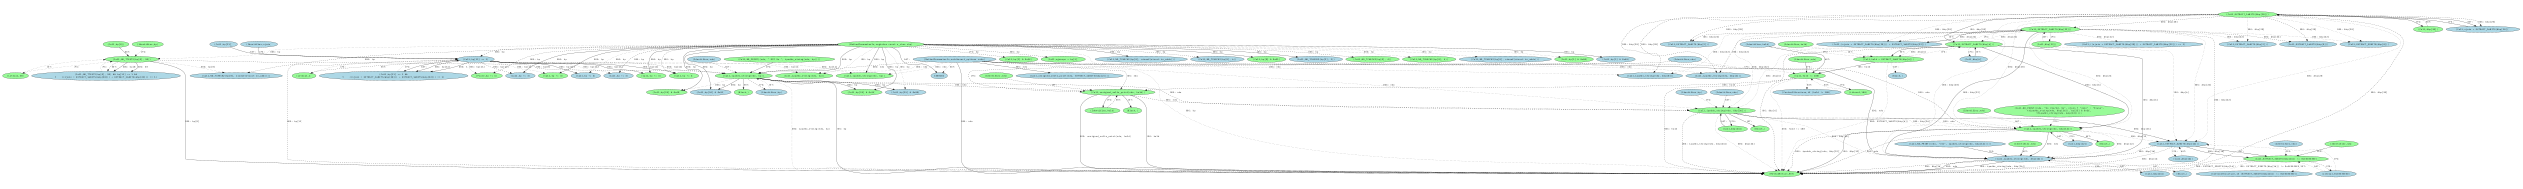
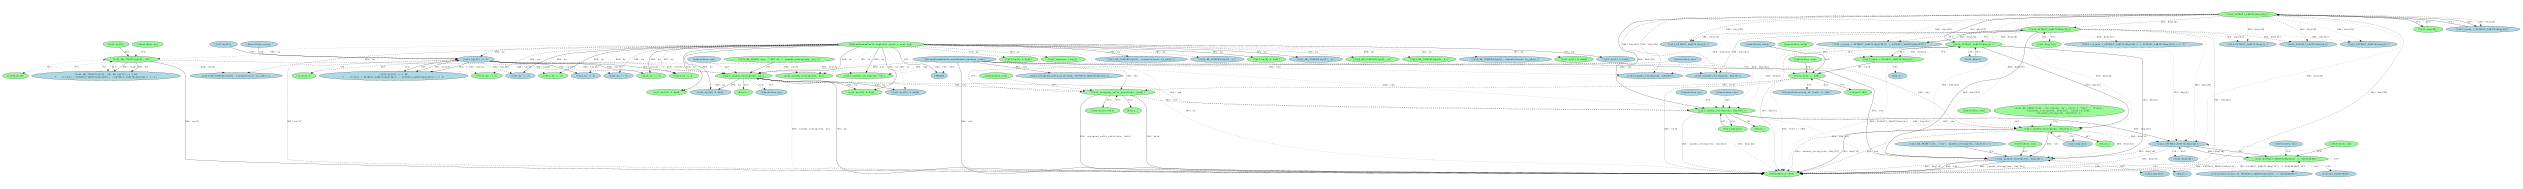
none -> (1641, 21)
